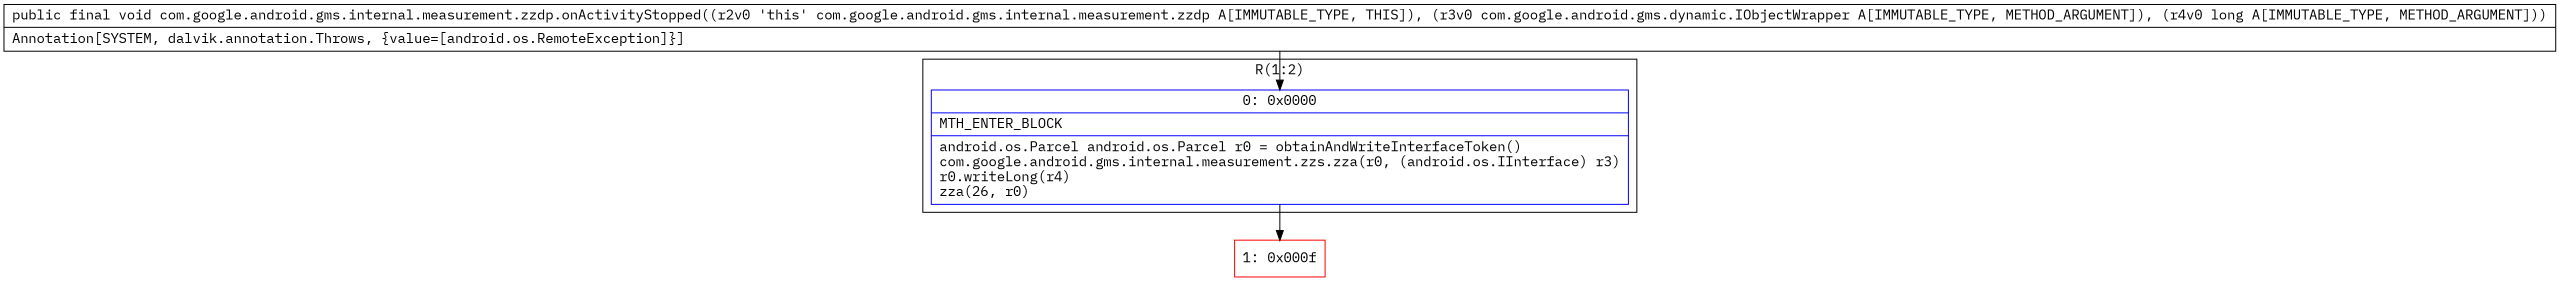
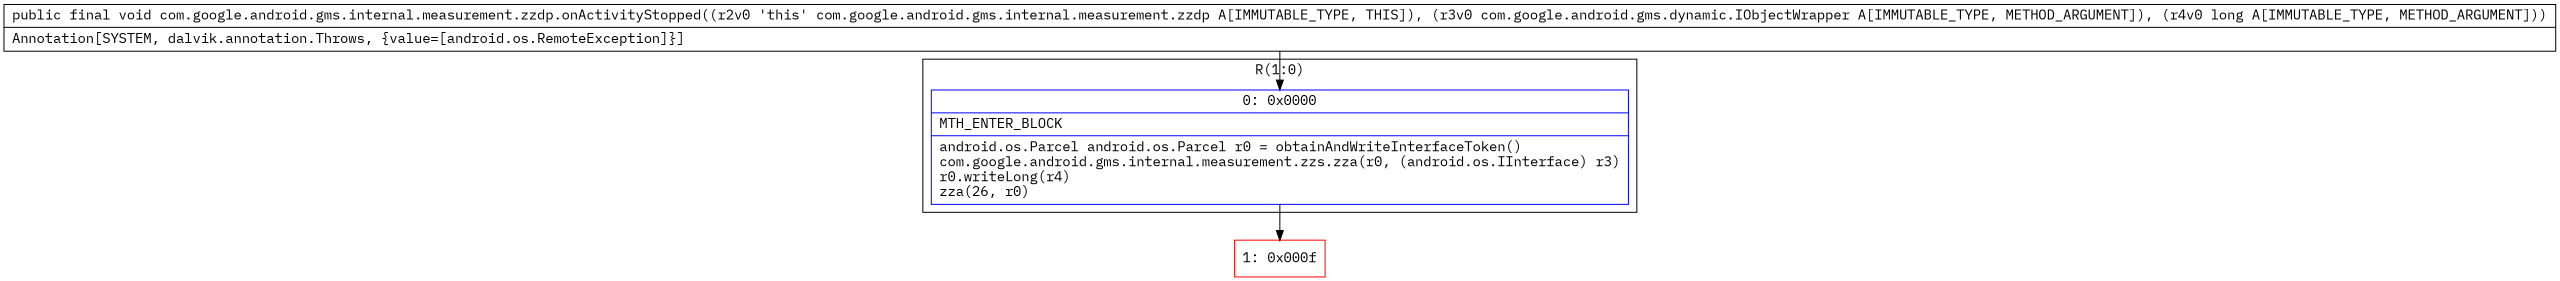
(1280, 71) -> (1280, 71)
